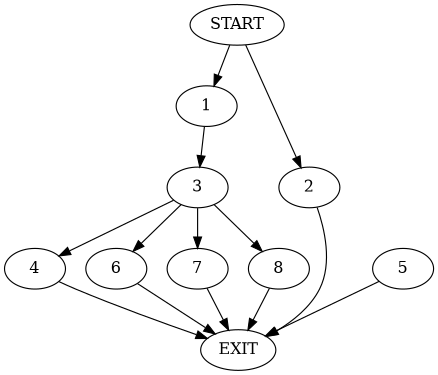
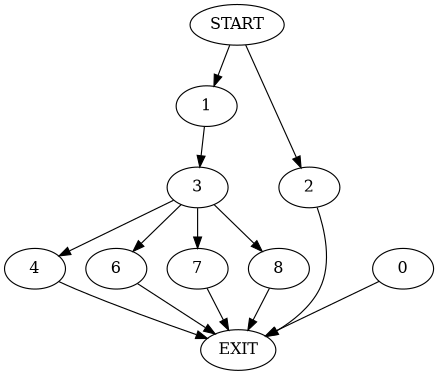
(403, 269) -> (403, 269)
